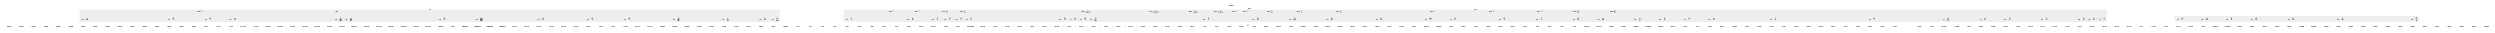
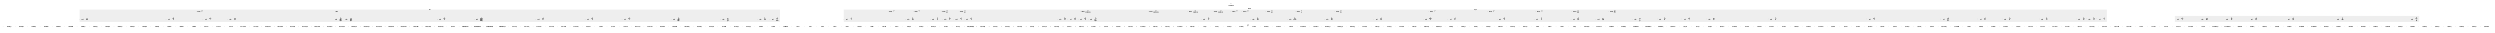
none -> (1907, 27)
